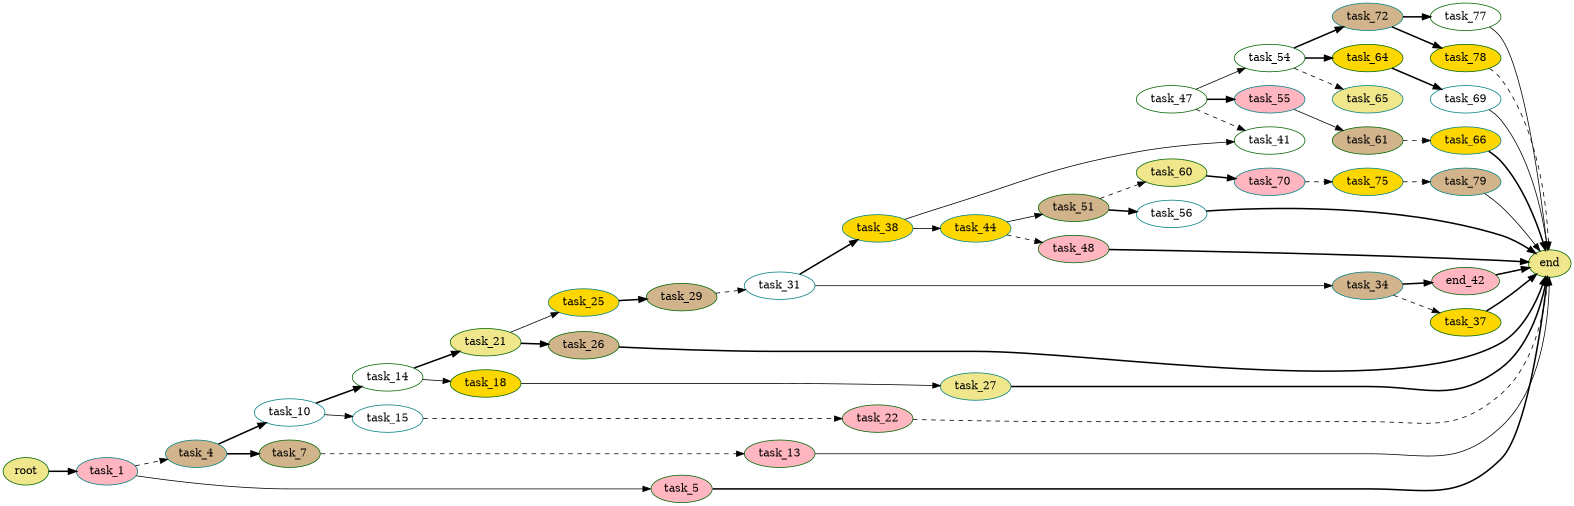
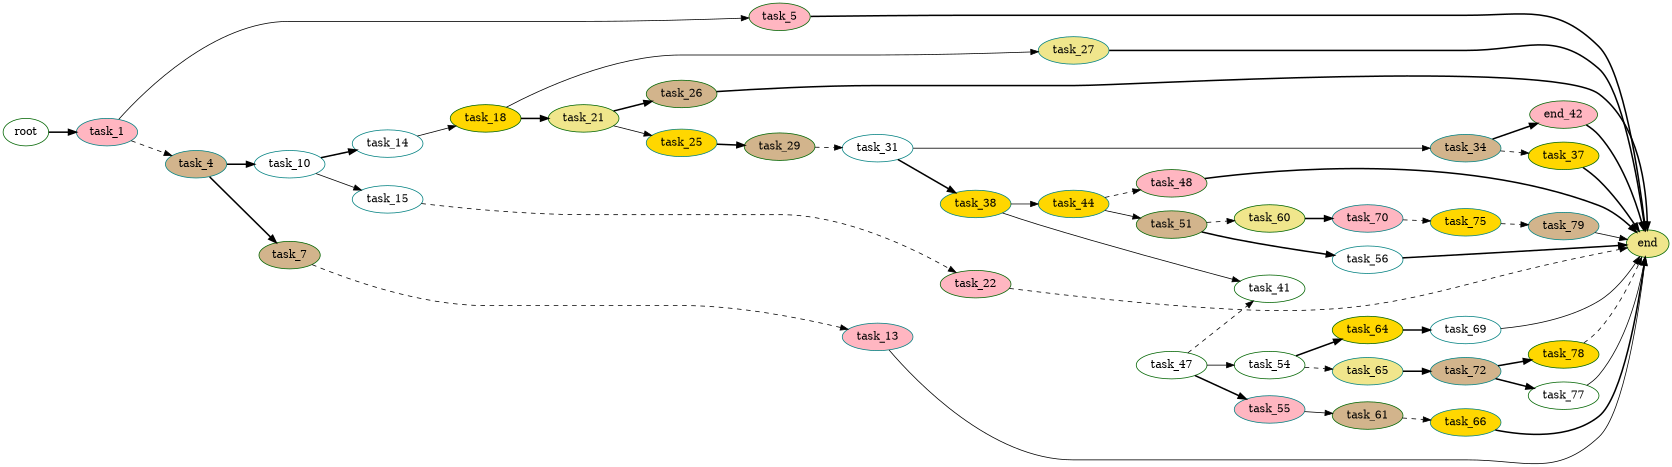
(1315, 39) -> (1413, 371)
(433, 361) -> (531, 118)
(388, 377) -> (388, 144)
(780, 454) -> (878, 337)
(26, 471) -> (26, 132)
